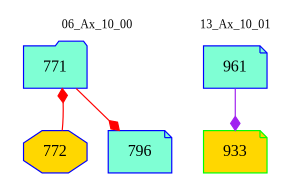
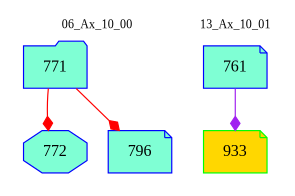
(235, 67) -> (235, 67)
(63, 117) -> (47, 102)
(55, 152) -> (55, 152)
